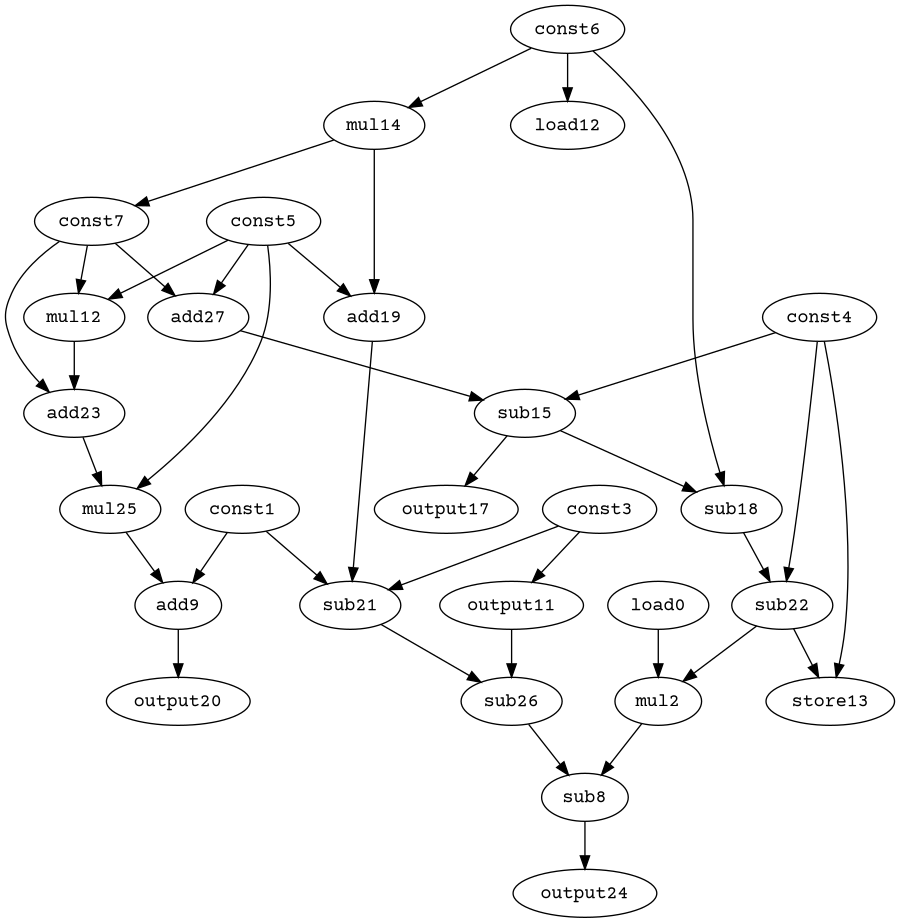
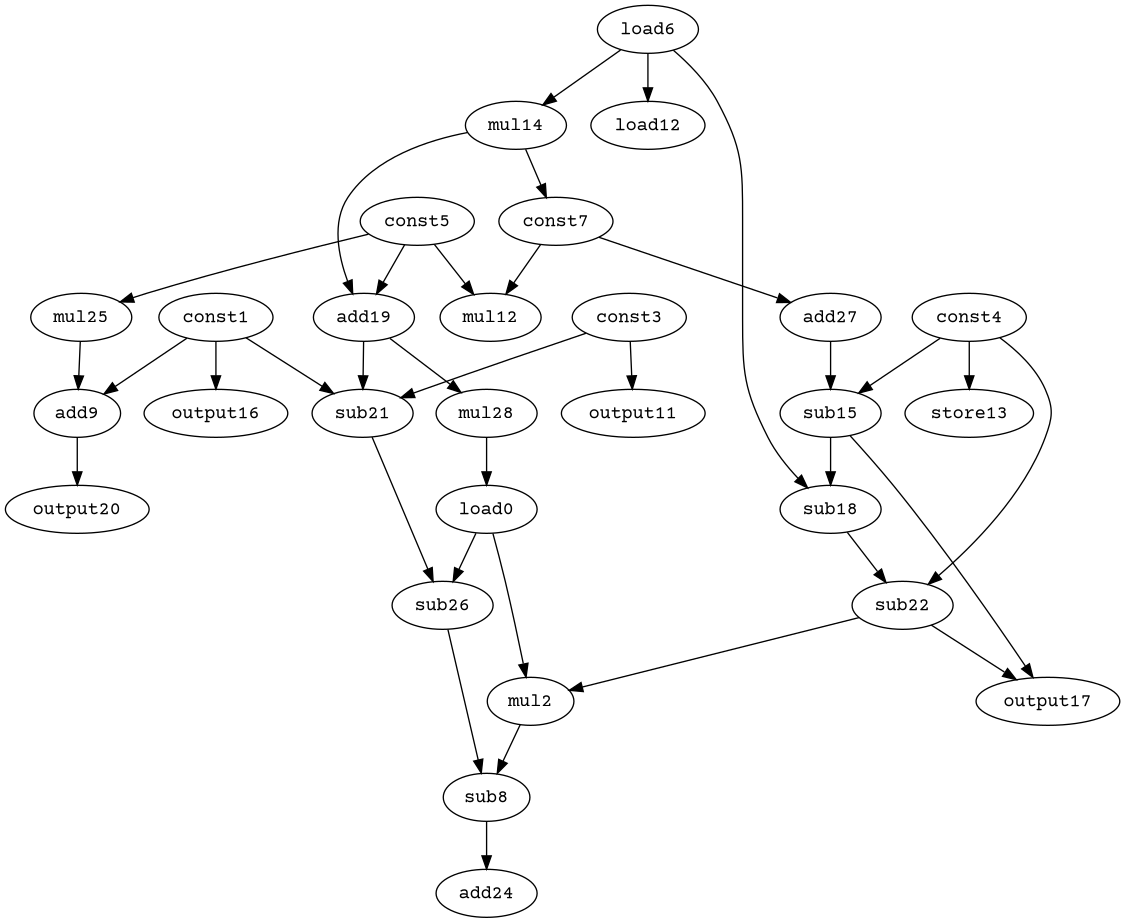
(568, 29) -> (648, 29)
(235, 264) -> none
(74, 413) -> none
none -> (216, 413)
none -> (487, 413)
(512, 647) -> (467, 551)
(803, 647) -> (968, 649)
(585, 893) -> (487, 893)
